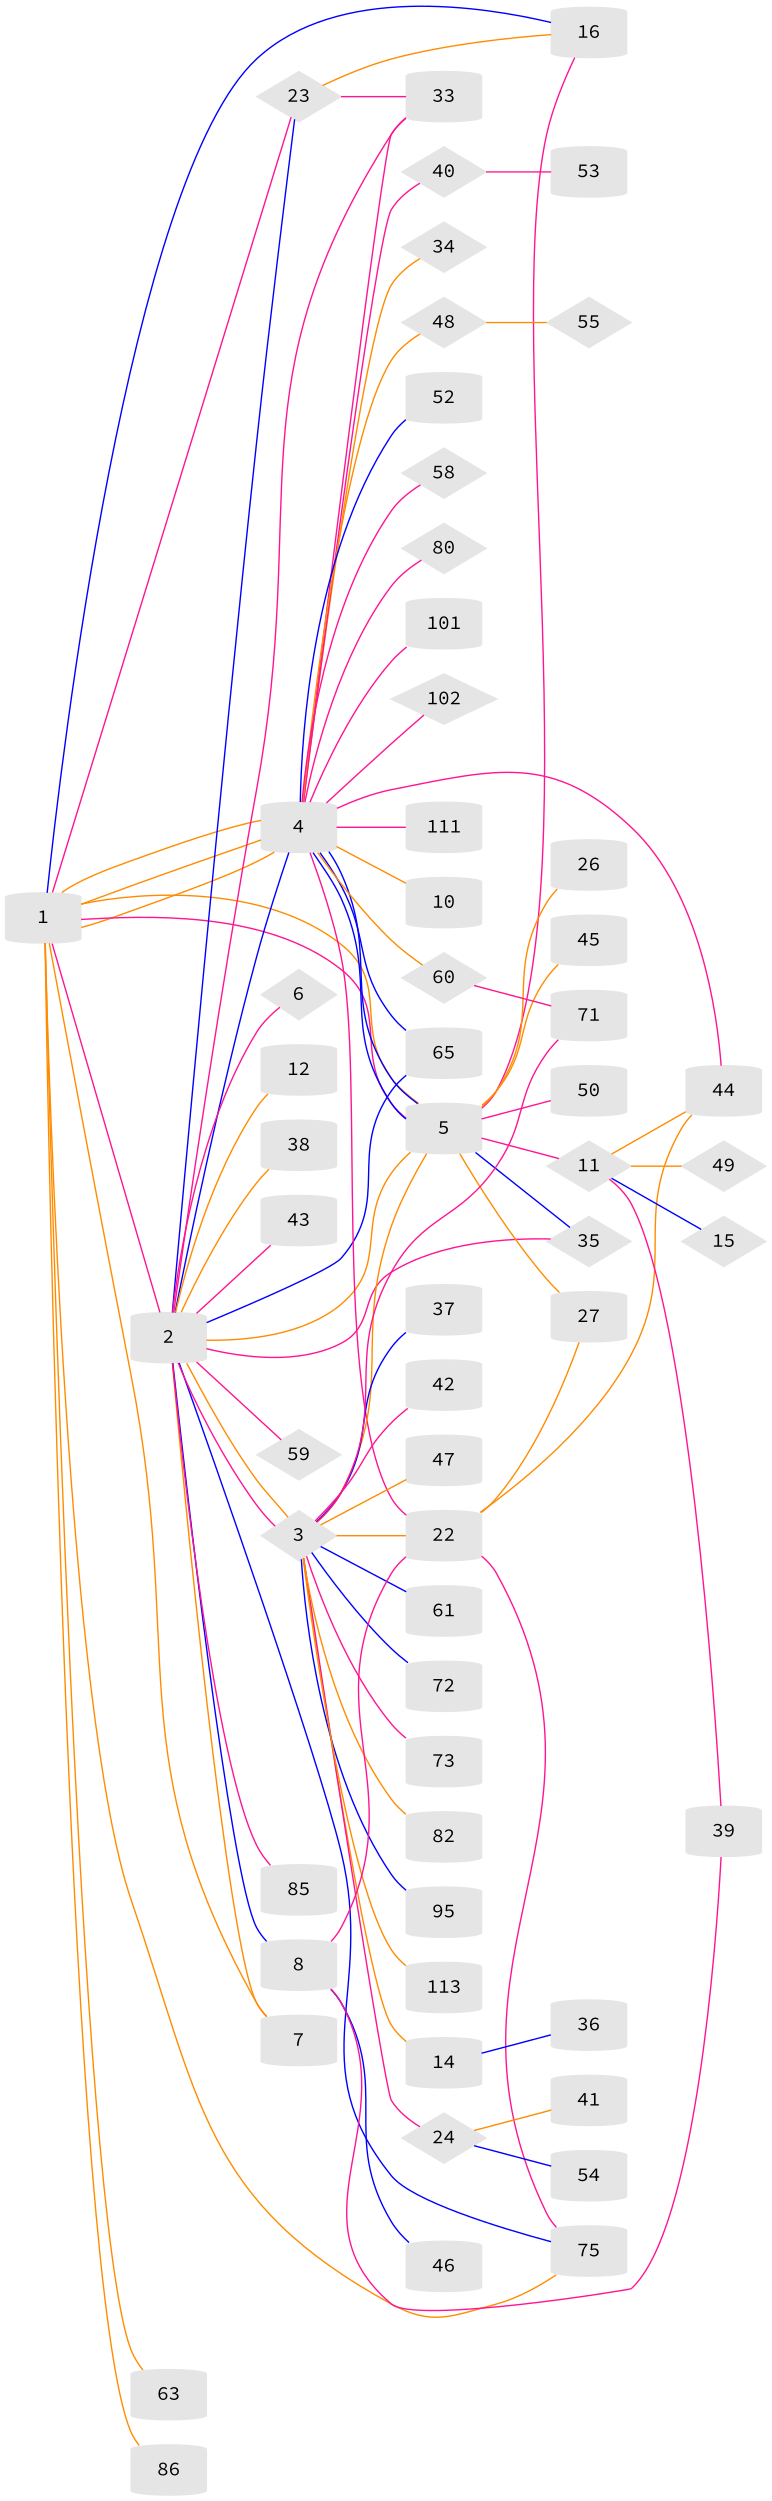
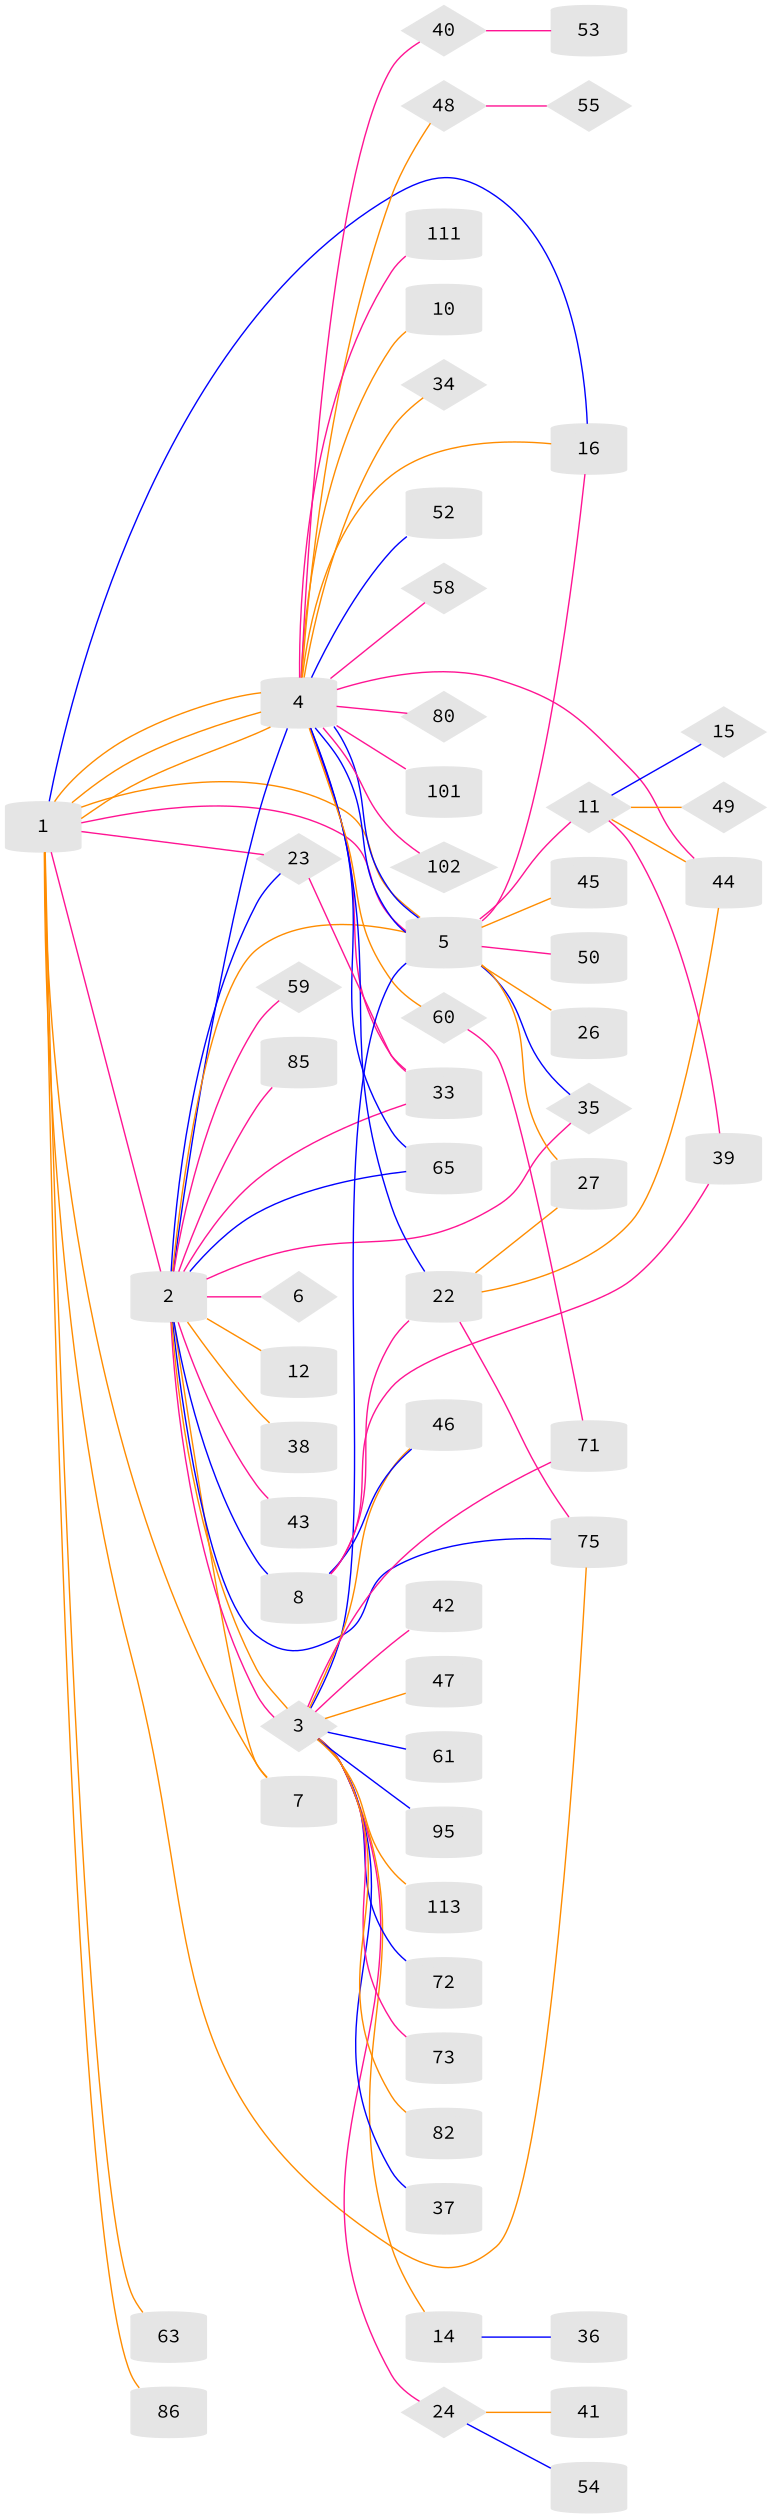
(434, 49) -> (370, 496)
(516, 323) -> (516, 106)
(352, 1187) -> (371, 1128)
(381, 1262) -> (354, 1334)
(371, 1536) -> (360, 1555)
